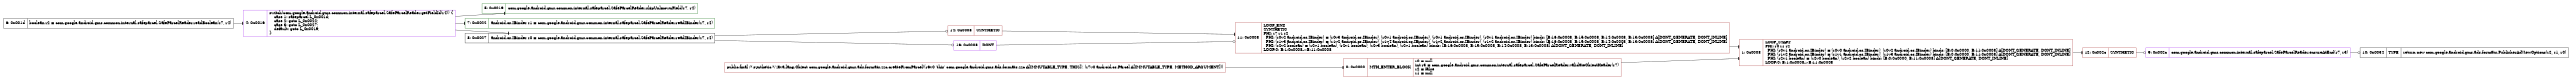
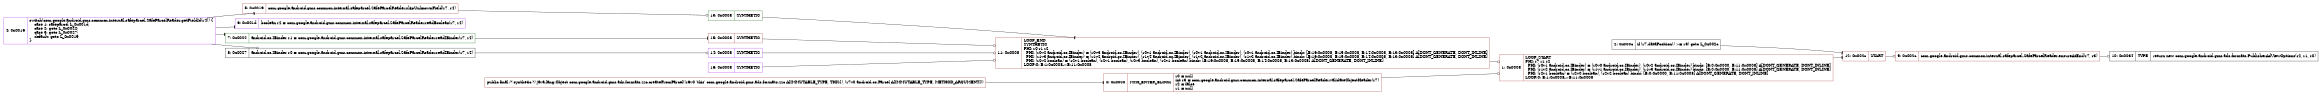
(590, 8) -> (350, 8)
none -> (735, 16)
(119, 23) -> (350, 23)
(238, 23) -> (225, 27)
(975, 31) -> (735, 53)
(482, 32) -> (234, 46)
(1118, 33) -> (878, 53)
(1276, 34) -> (1037, 49)
none -> (735, 38)
(833, 43) -> none
(988, 45) -> (748, 68)
none -> (1666, 45)
(1778, 46) -> (1538, 62)
(1734, 47) -> (1494, 62)
(2122, 53) -> (1877, 56)
(2248, 53) -> (1998, 56)
(1680, 61) -> (1439, 76)
